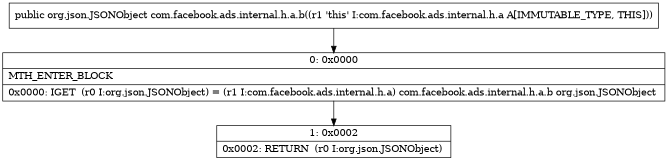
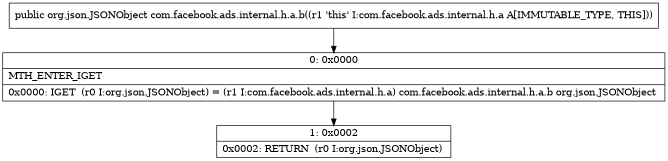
(61, 76) -> (55, 76)
